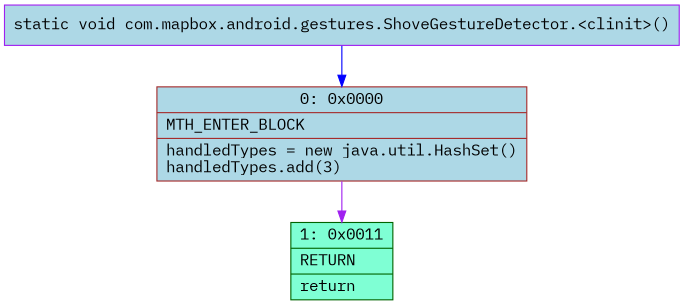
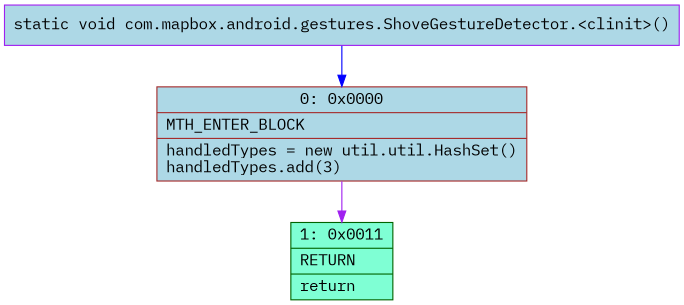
(342, 151) -> (342, 151)
